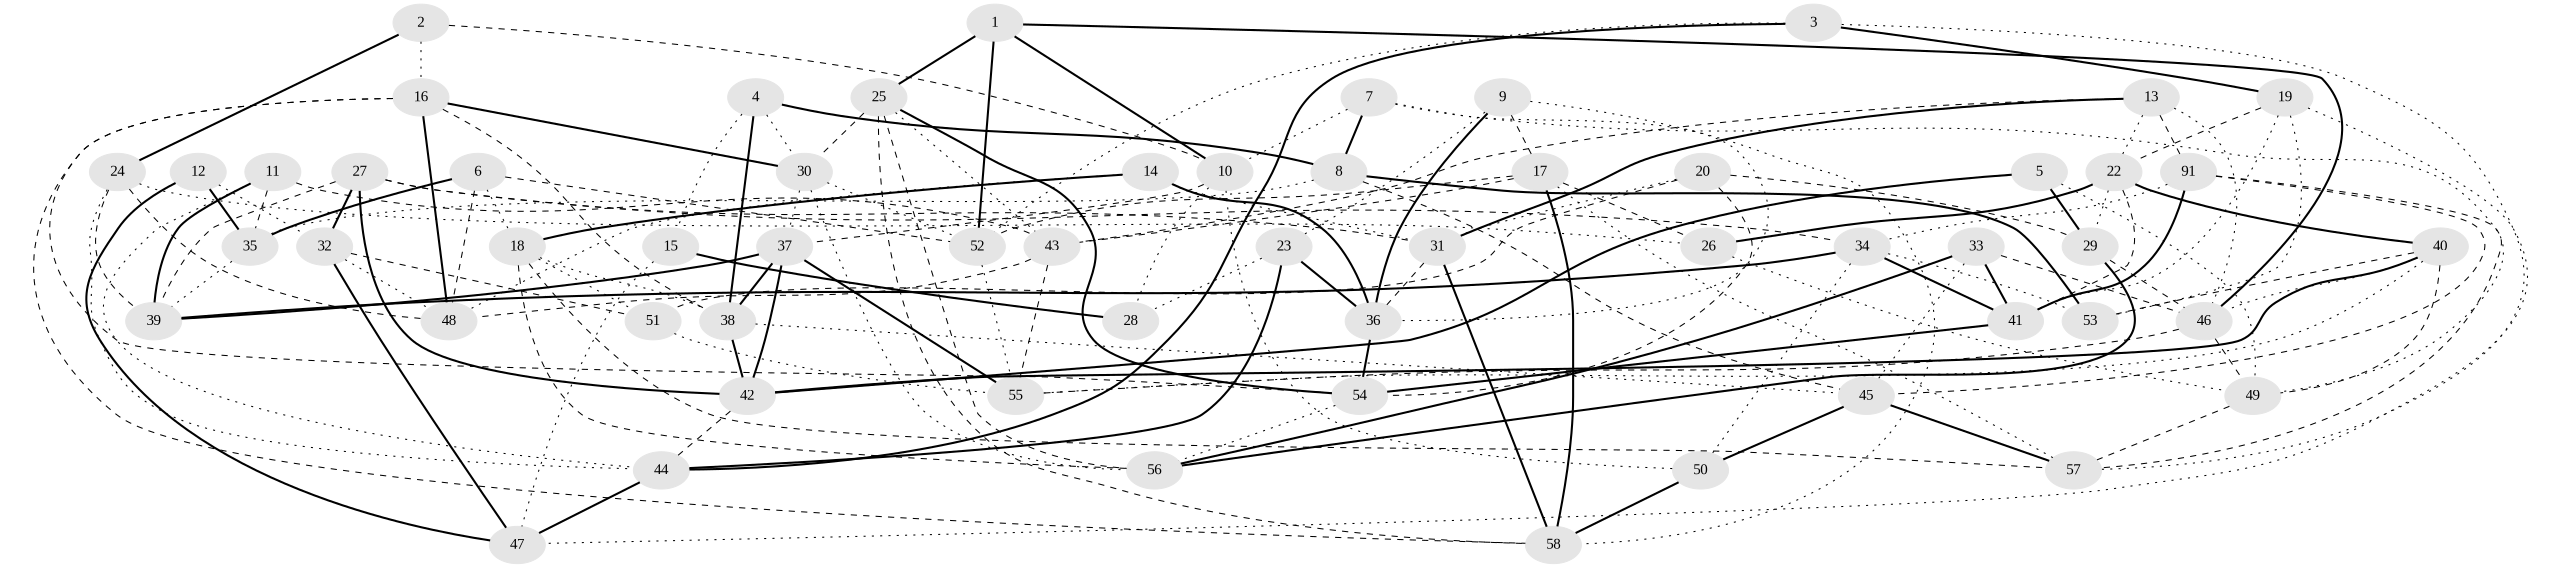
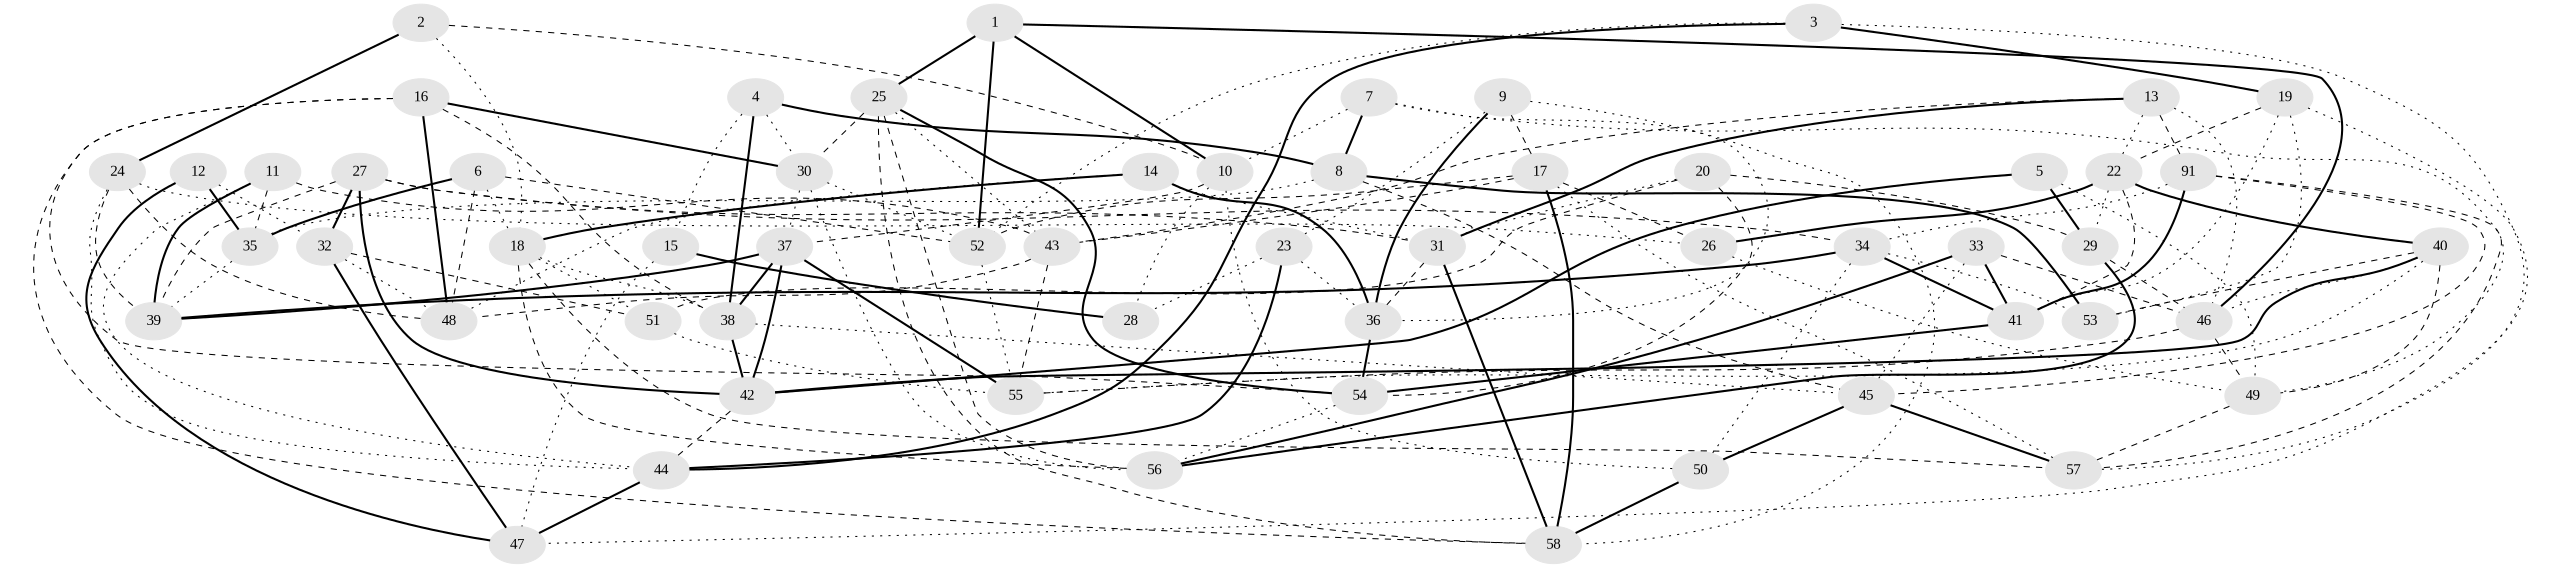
(421, 60) -> (502, 123)
(1327, 283) -> (1327, 283)
